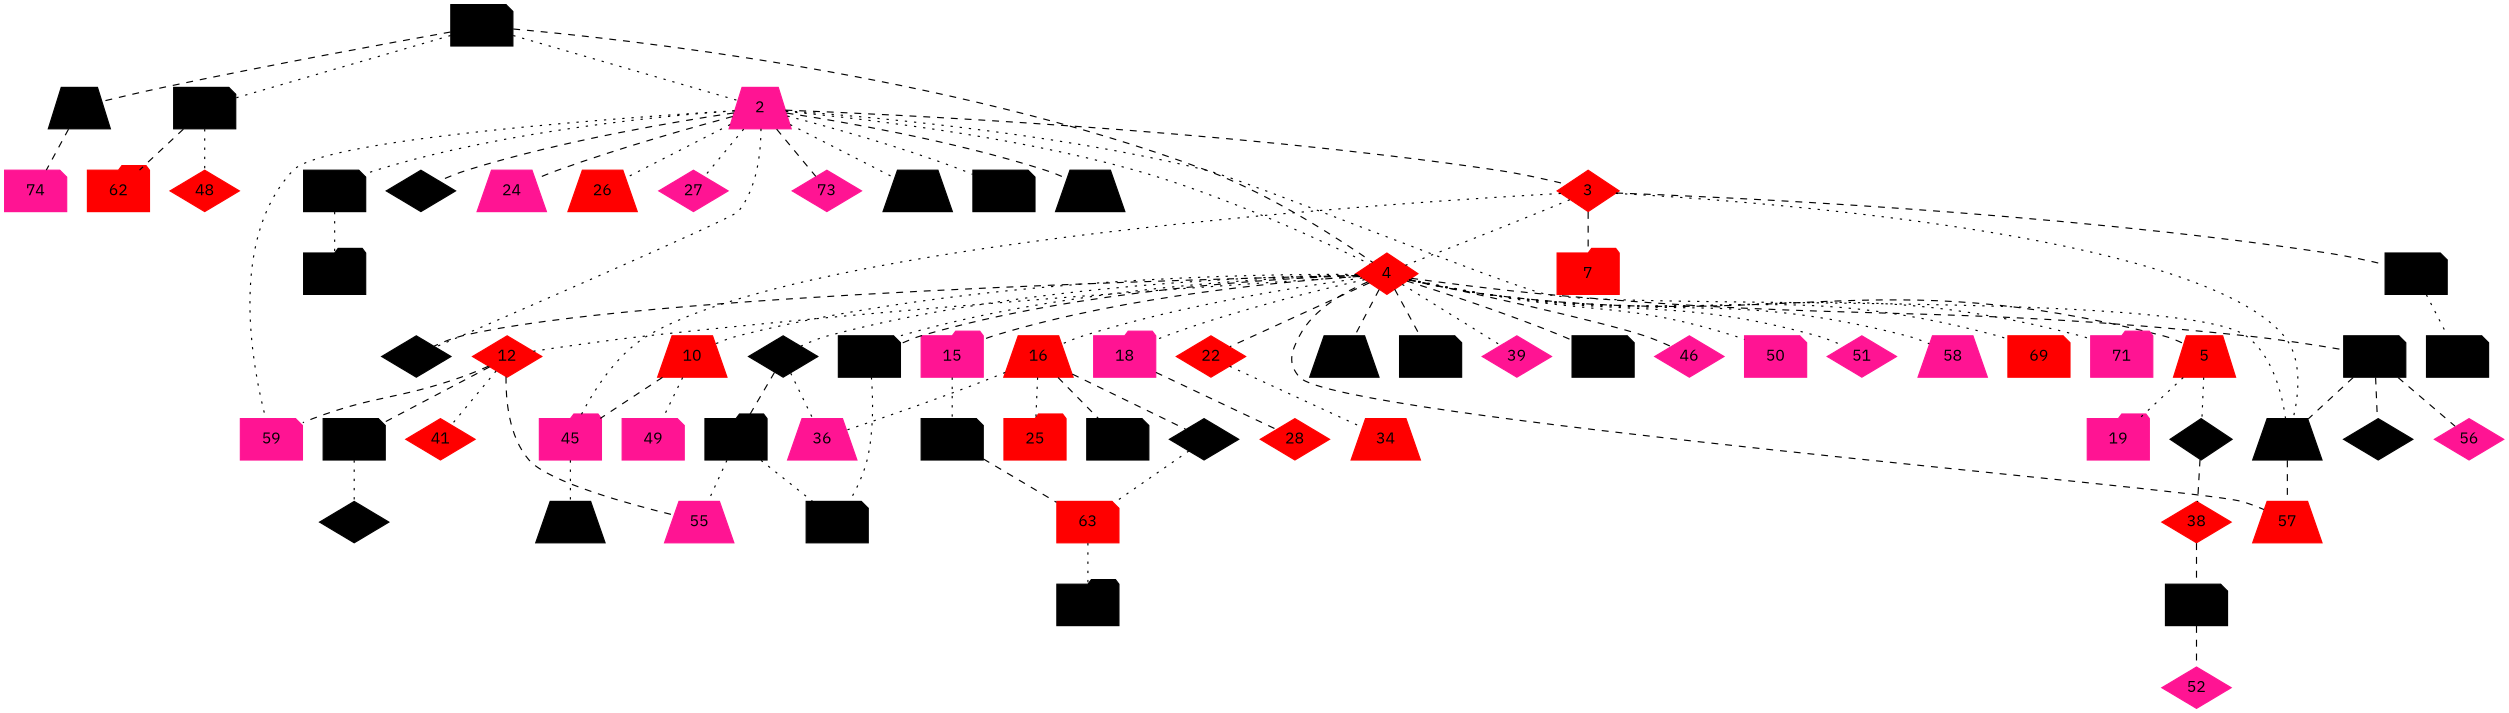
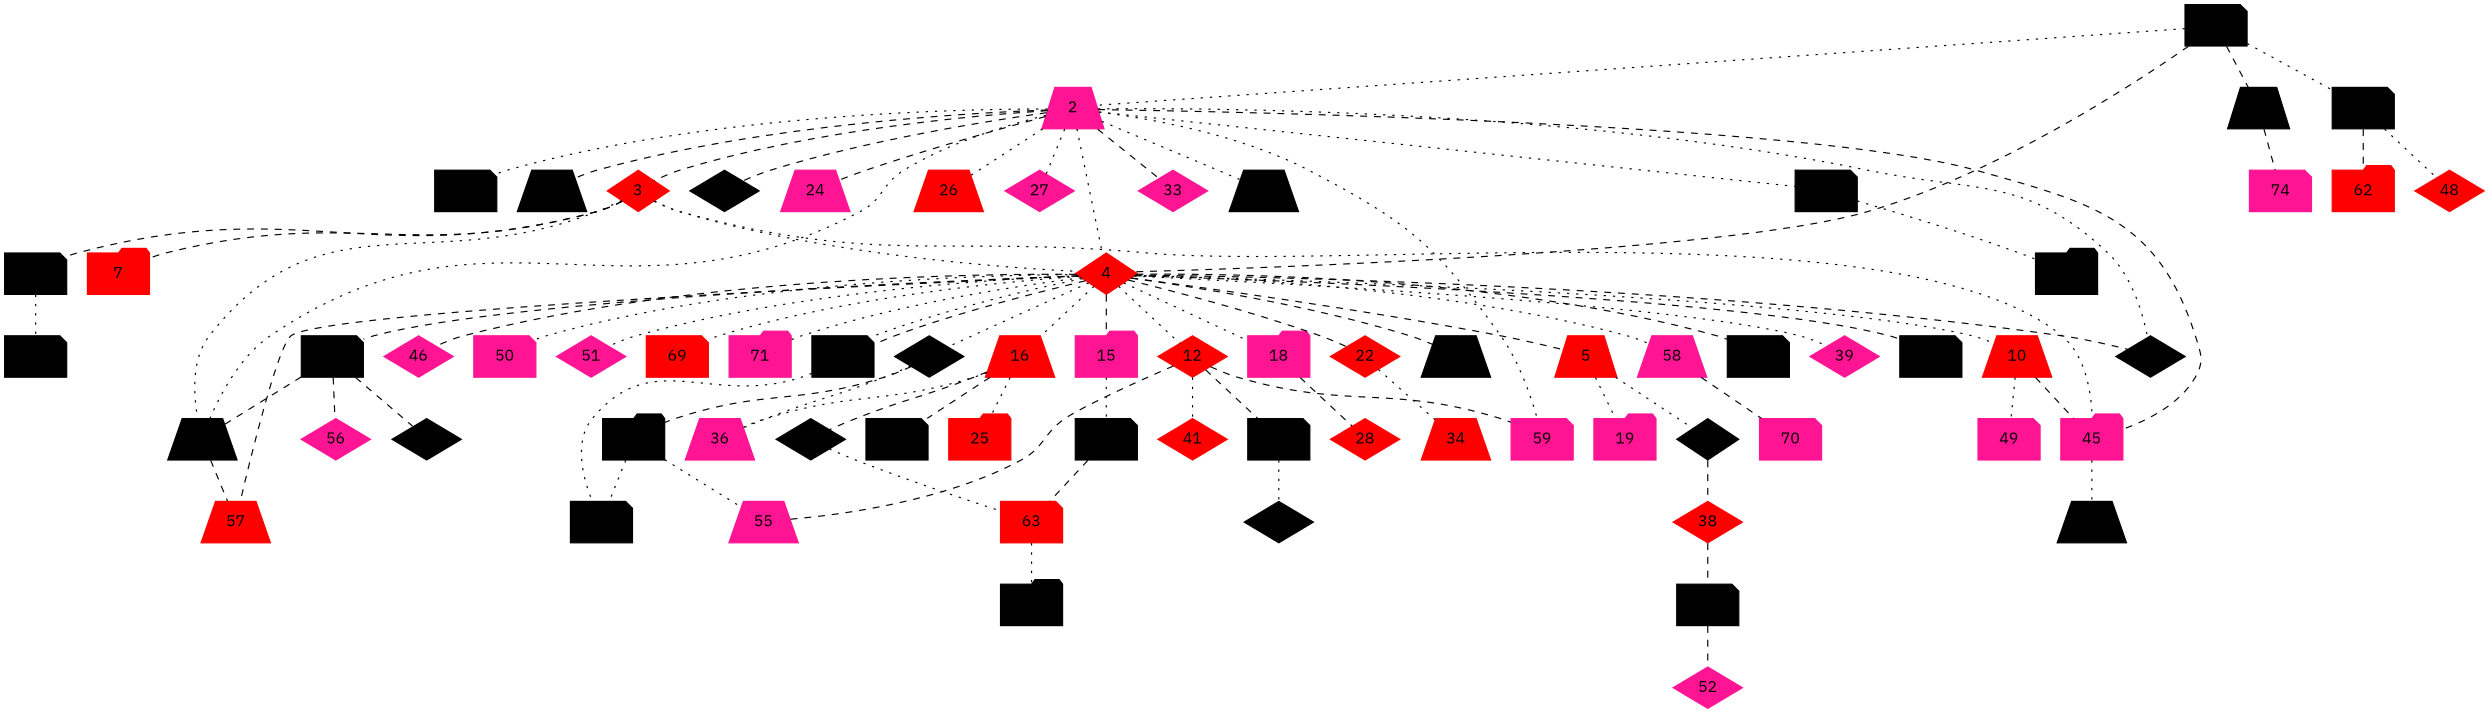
none -> (1750, 138)
(827, 191) -> (1173, 191)
none -> (1791, 439)
